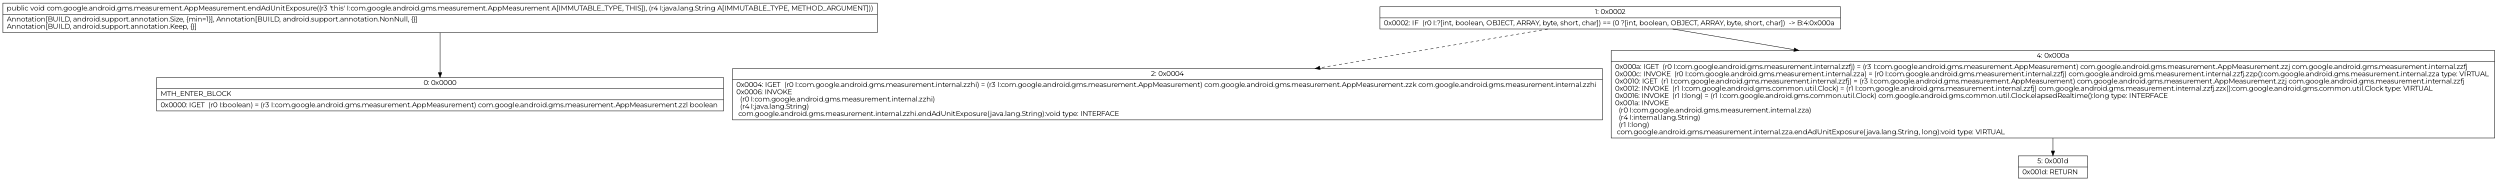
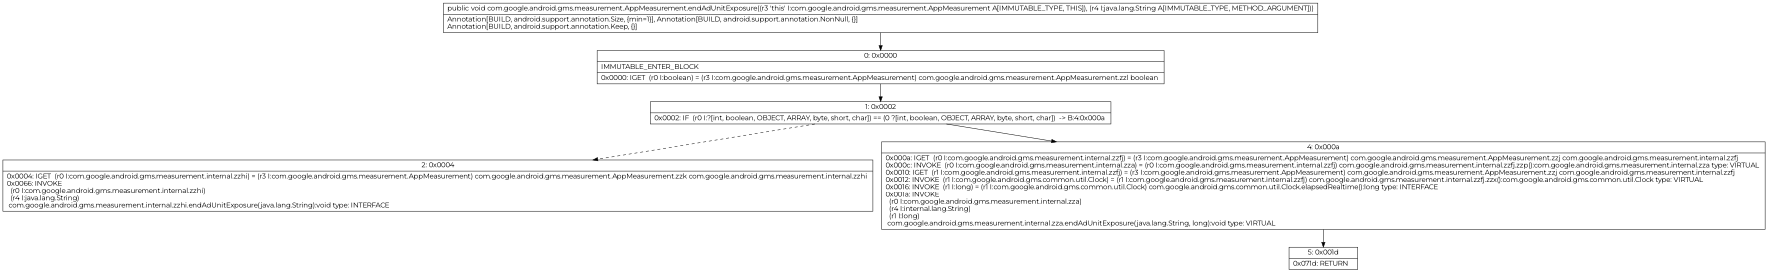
none -> (881, 90)
(766, 92) -> (36, 184)
(196, 94) -> (650, 67)
(2053, 172) -> (1323, 264)
